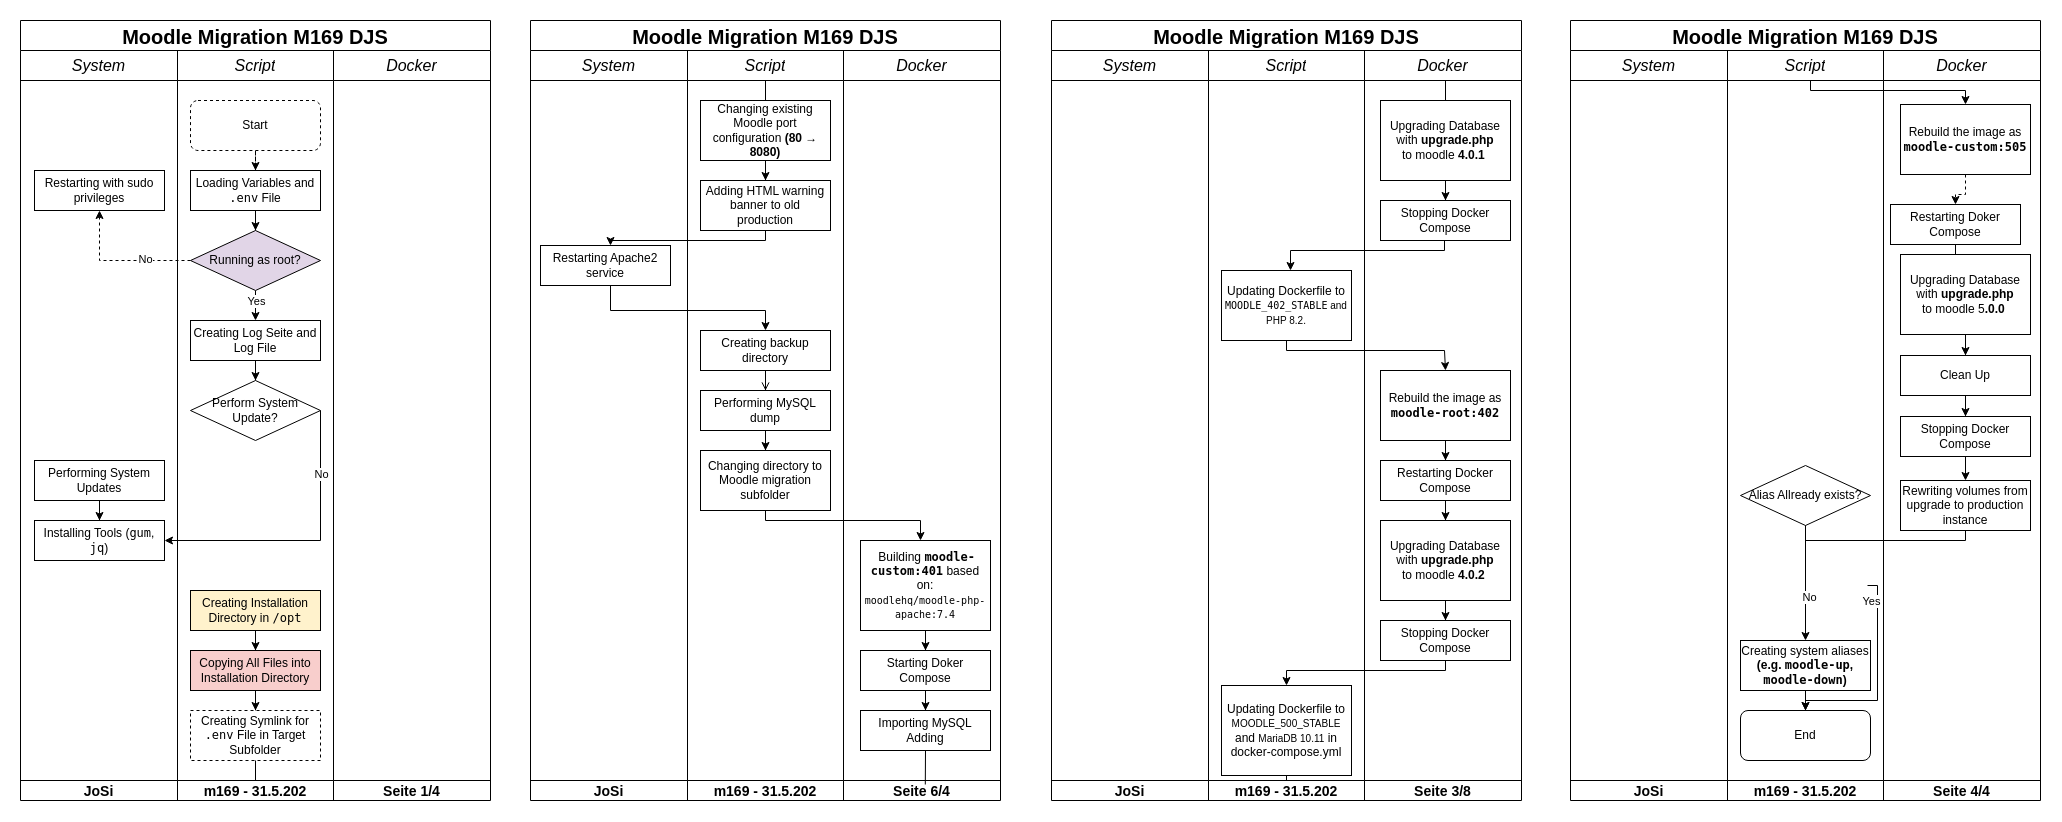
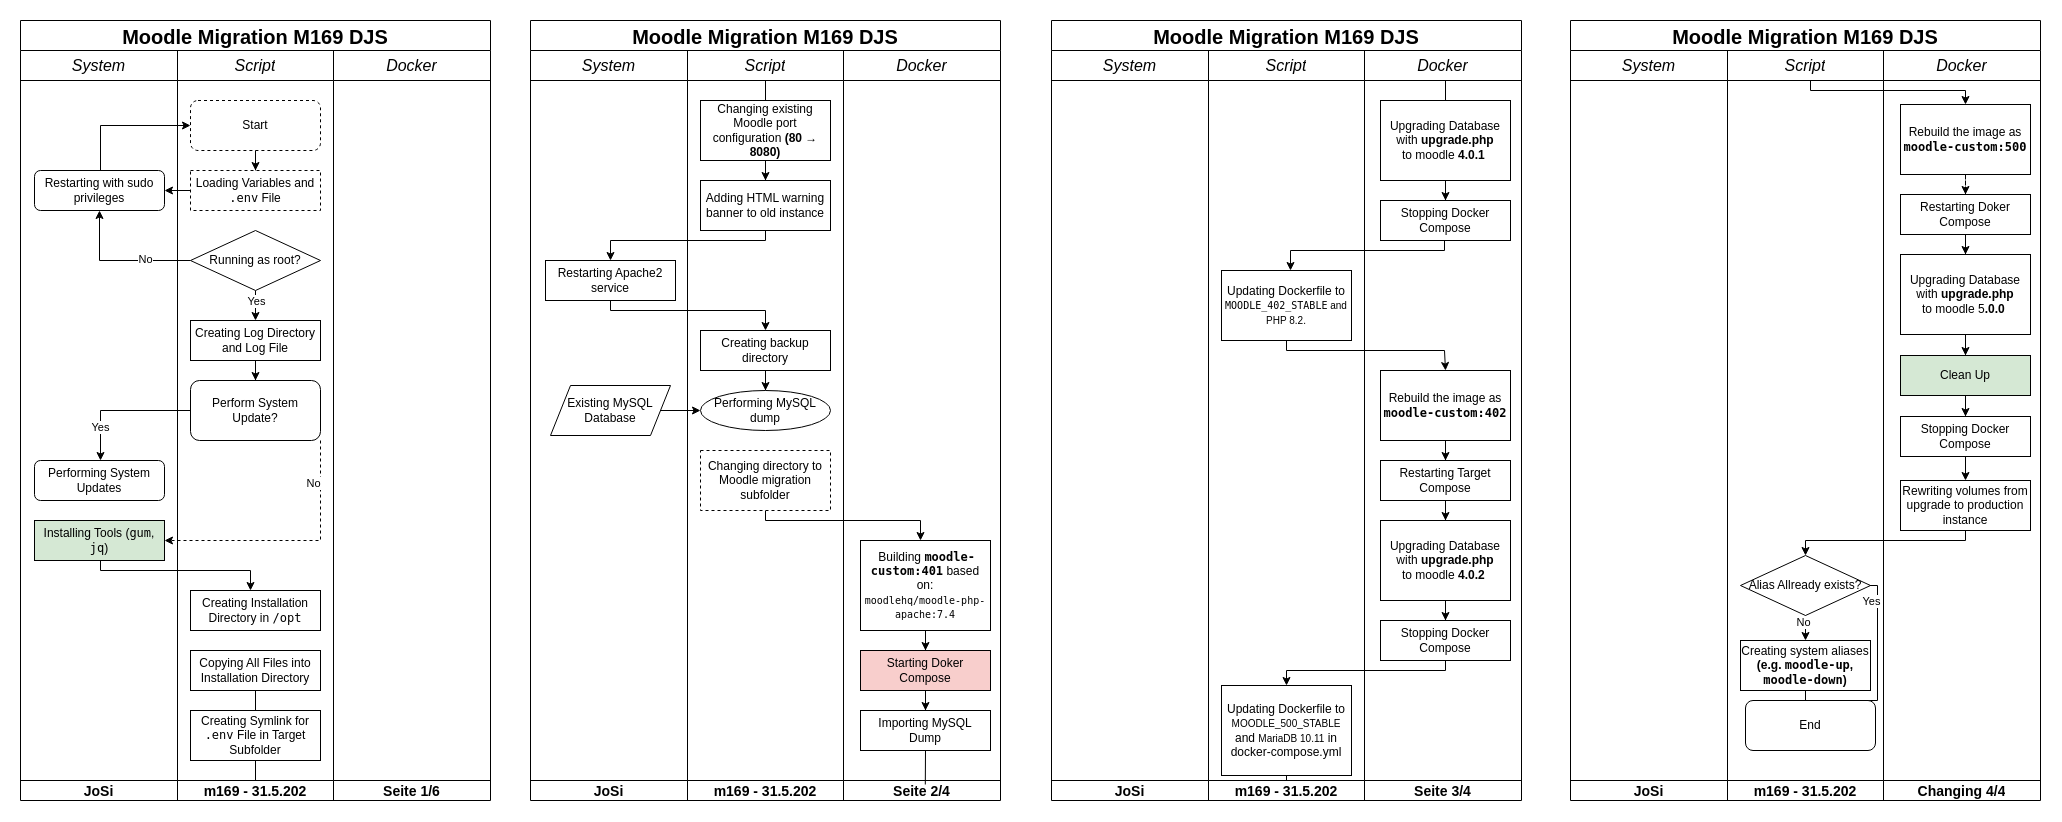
none -> (120, 126)
(1966, 140) -> (1966, 140)
(256, 163) -> (256, 163)
(100, 191) -> (100, 191)
(256, 191) -> (256, 191)
(766, 206) -> (766, 206)
(256, 225) -> (174, 191)
(1956, 225) -> (1966, 215)
(100, 258) -> (100, 258)
(256, 261) -> (256, 261)
(606, 266) -> (611, 281)
(256, 341) -> (256, 341)
(1966, 376) -> (1966, 376)
(766, 383) -> (766, 382)
(1446, 406) -> (1446, 406)
none -> (125, 411)
(256, 411) -> (256, 411)
none -> (611, 411)
none -> (685, 411)
(766, 411) -> (766, 411)
(766, 445) -> none
(100, 481) -> (100, 481)
(766, 481) -> (766, 481)
(1446, 481) -> (1446, 481)
(1806, 496) -> (1806, 586)
(100, 515) -> none
(100, 541) -> (100, 541)
(301, 541) -> (296, 541)
none -> (175, 571)
(256, 611) -> (256, 611)
(256, 645) -> none
(256, 671) -> (256, 671)
(926, 671) -> (926, 671)
(256, 702) -> (256, 705)
(926, 731) -> (926, 731)
(256, 736) -> (256, 736)
(1806, 736) -> (1811, 726)
(412, 791) -> (412, 791)
(922, 791) -> (922, 791)
(1443, 791) -> (1443, 791)
(1962, 791) -> (1962, 791)
